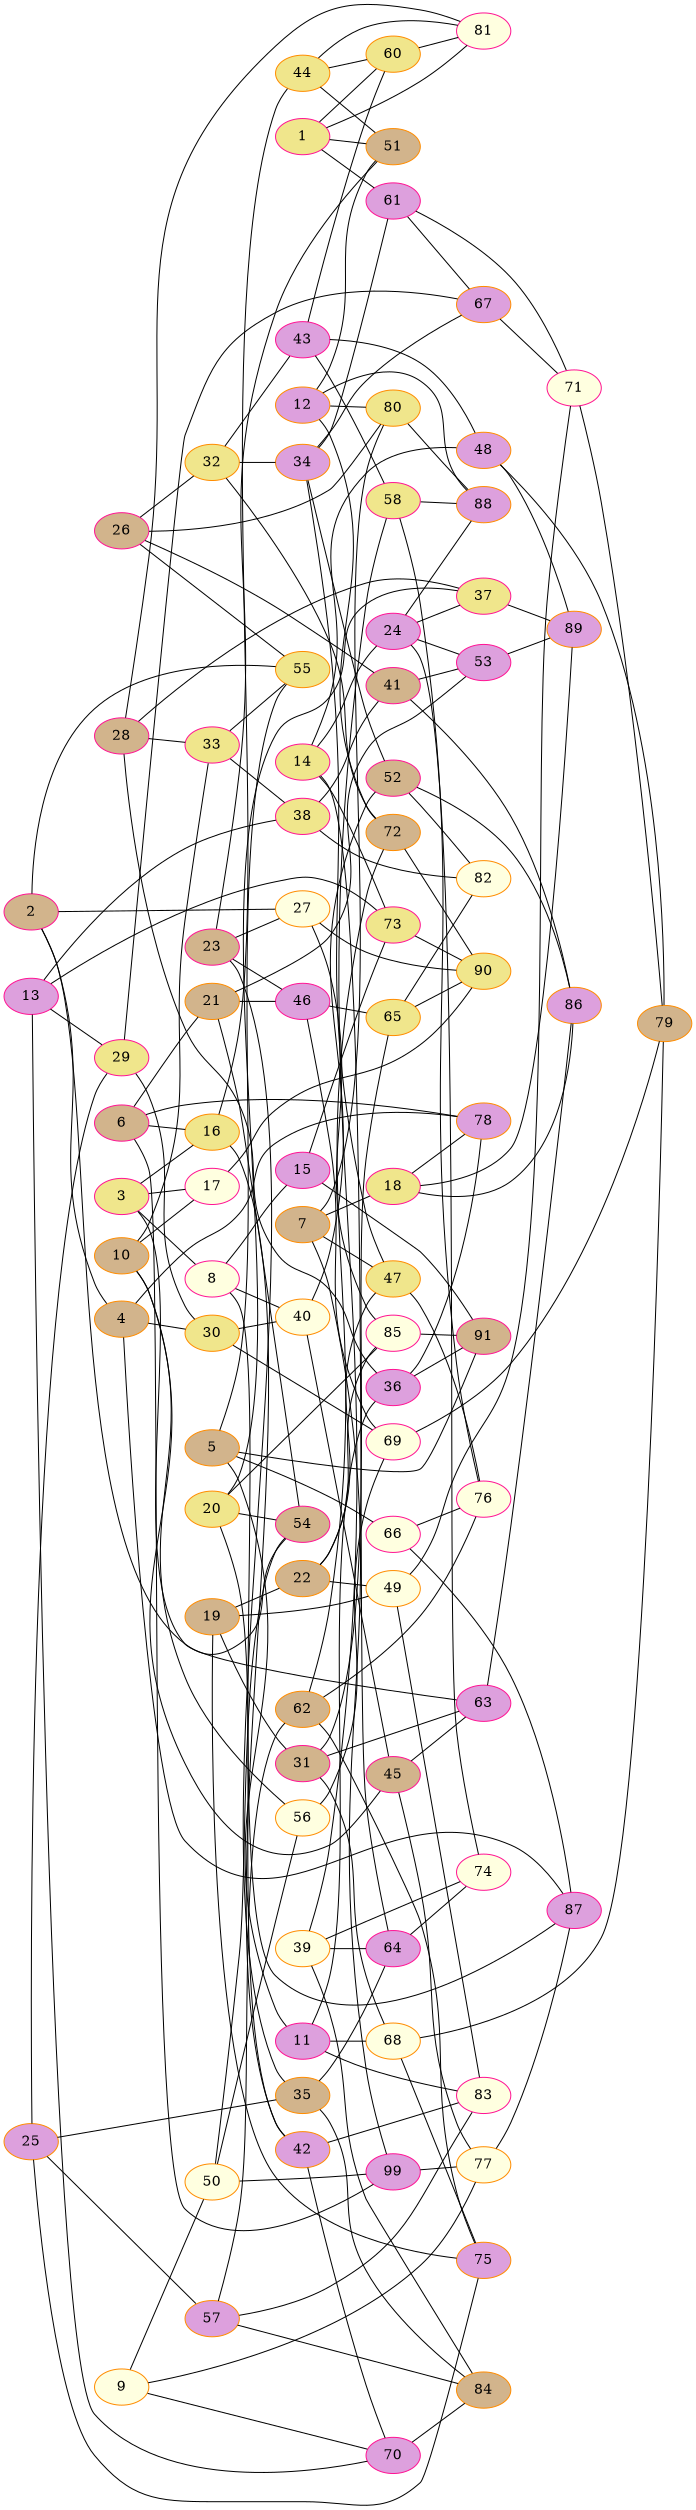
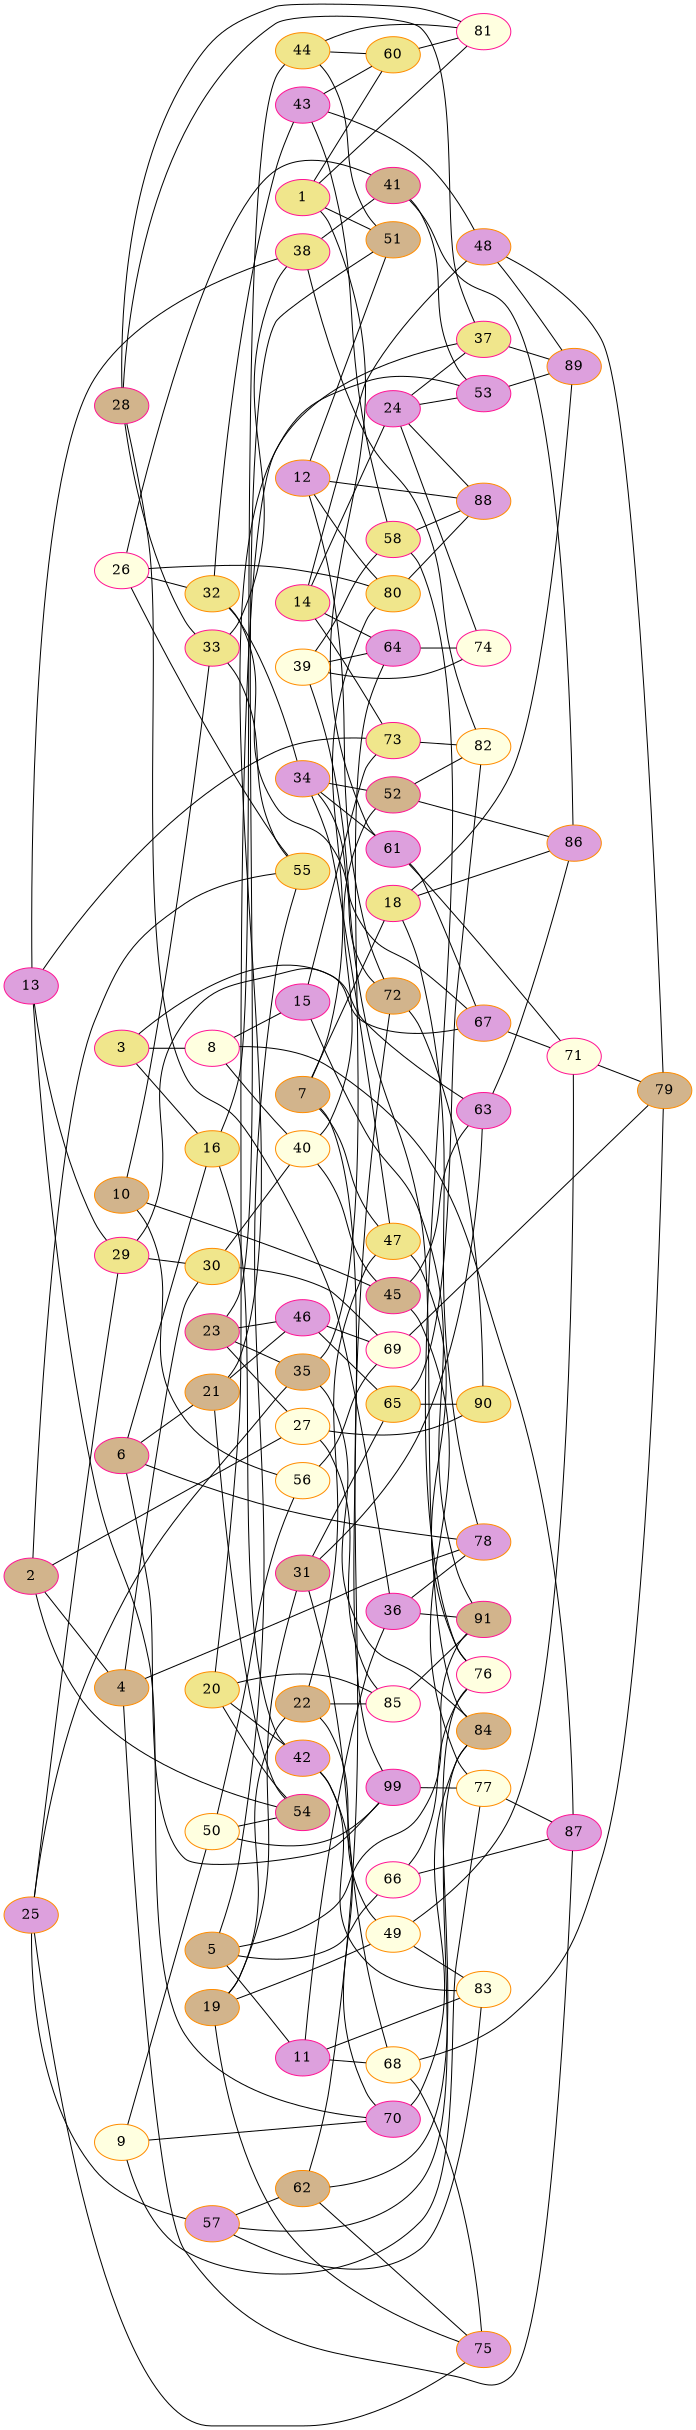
(122, 531) -> (122, 571)
(433, 945) -> (438, 744)
(212, 1186) -> none
(484, 2095) -> (484, 1989)
